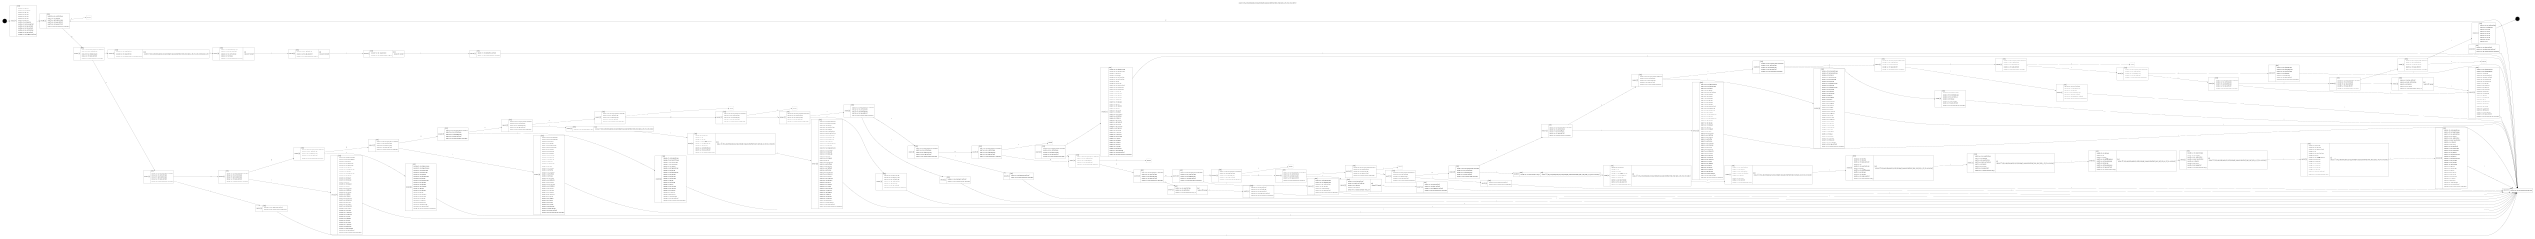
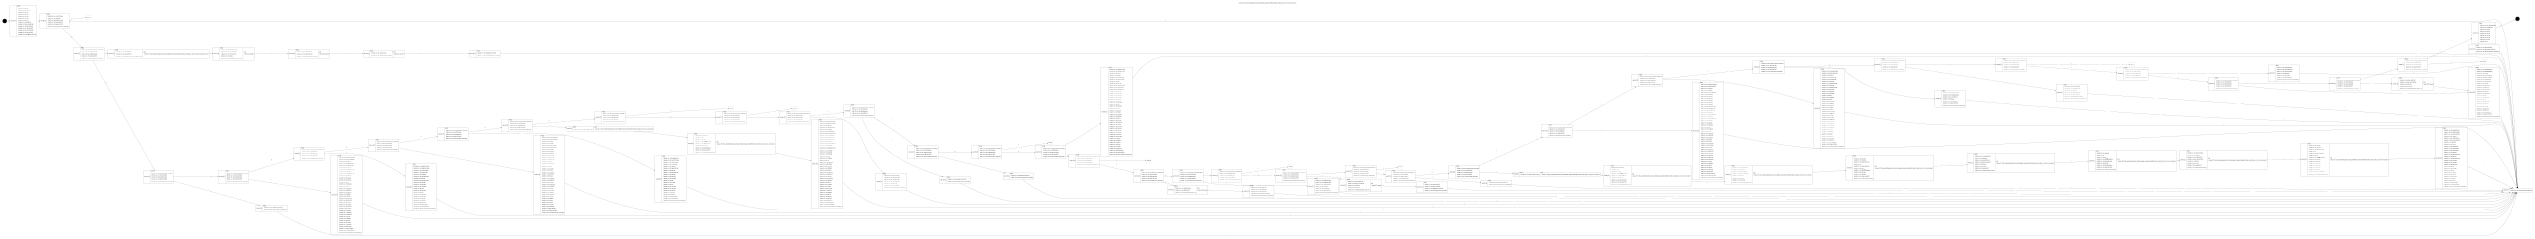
(1035, 160) -> (1018, 152)
